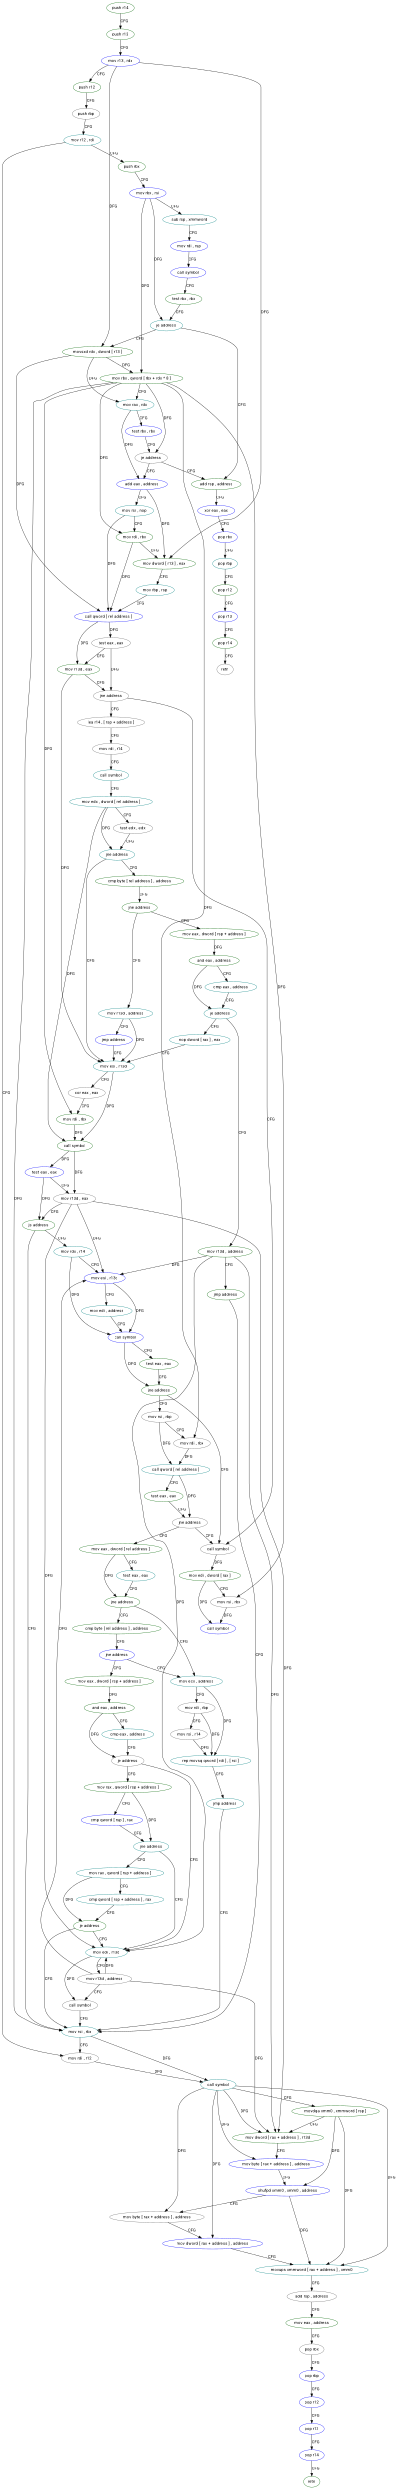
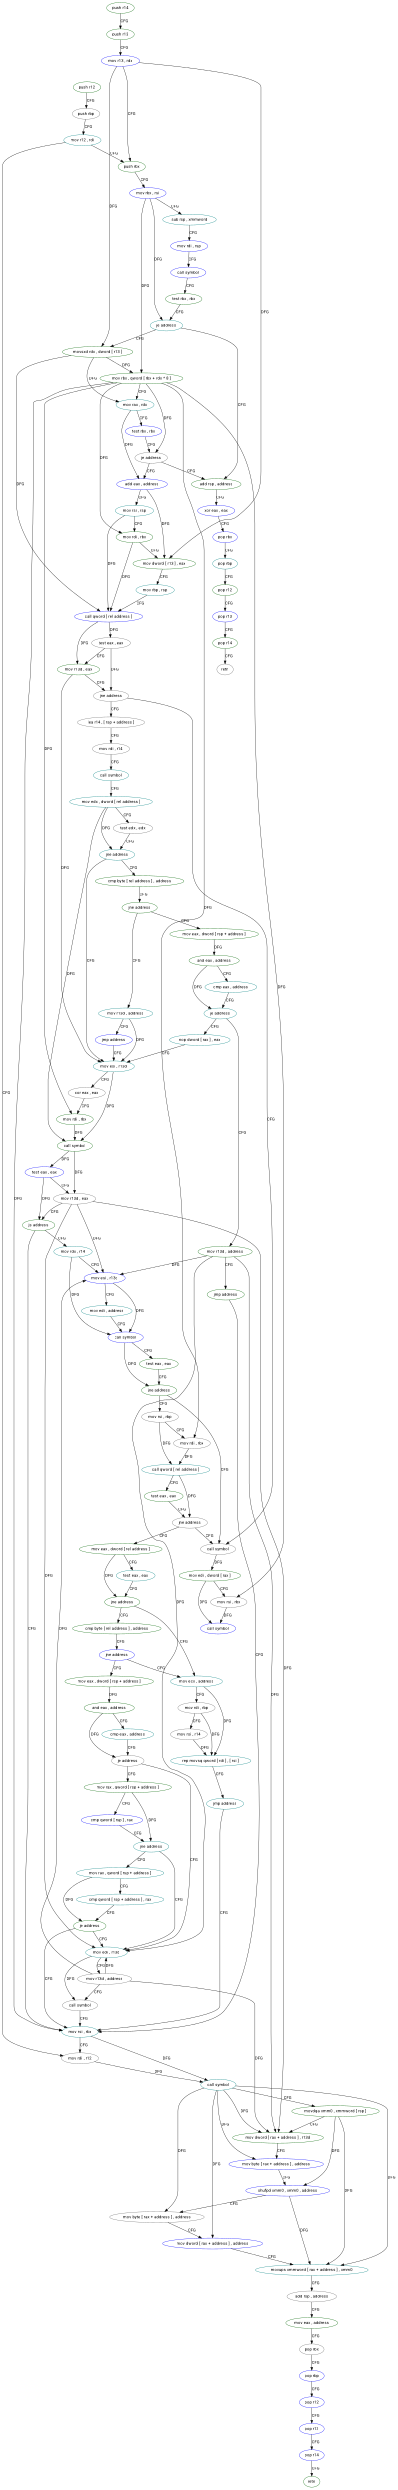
(98, 71) -> (128, 112)
(134, 511) -> (134, 511)
